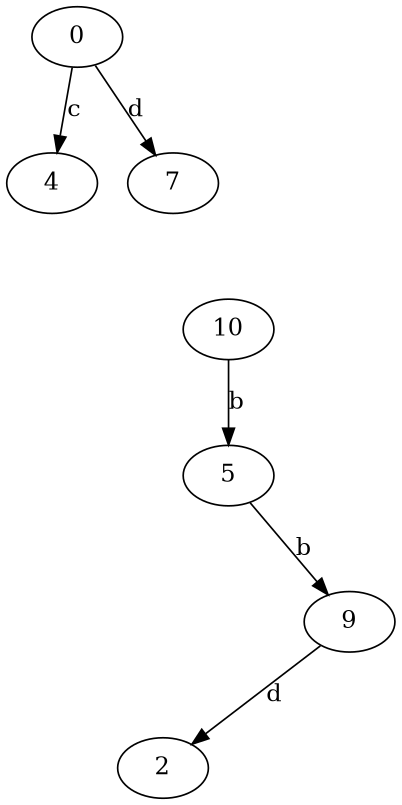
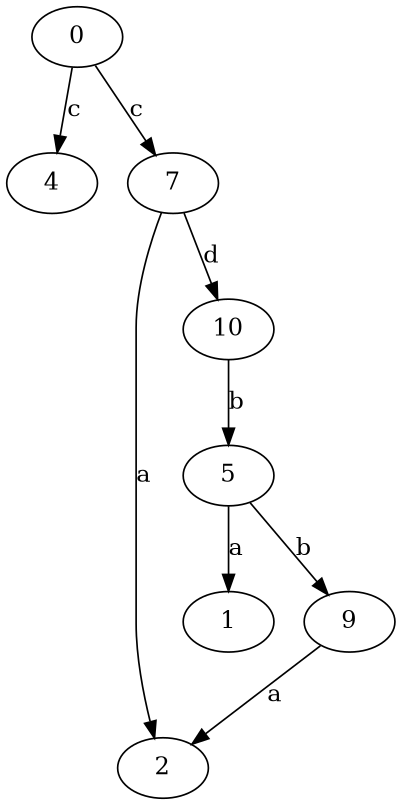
(136, 110) -> (136, 110)
none -> (198, 248)
none -> (136, 466)
none -> (229, 622)
(275, 695) -> (275, 695)
